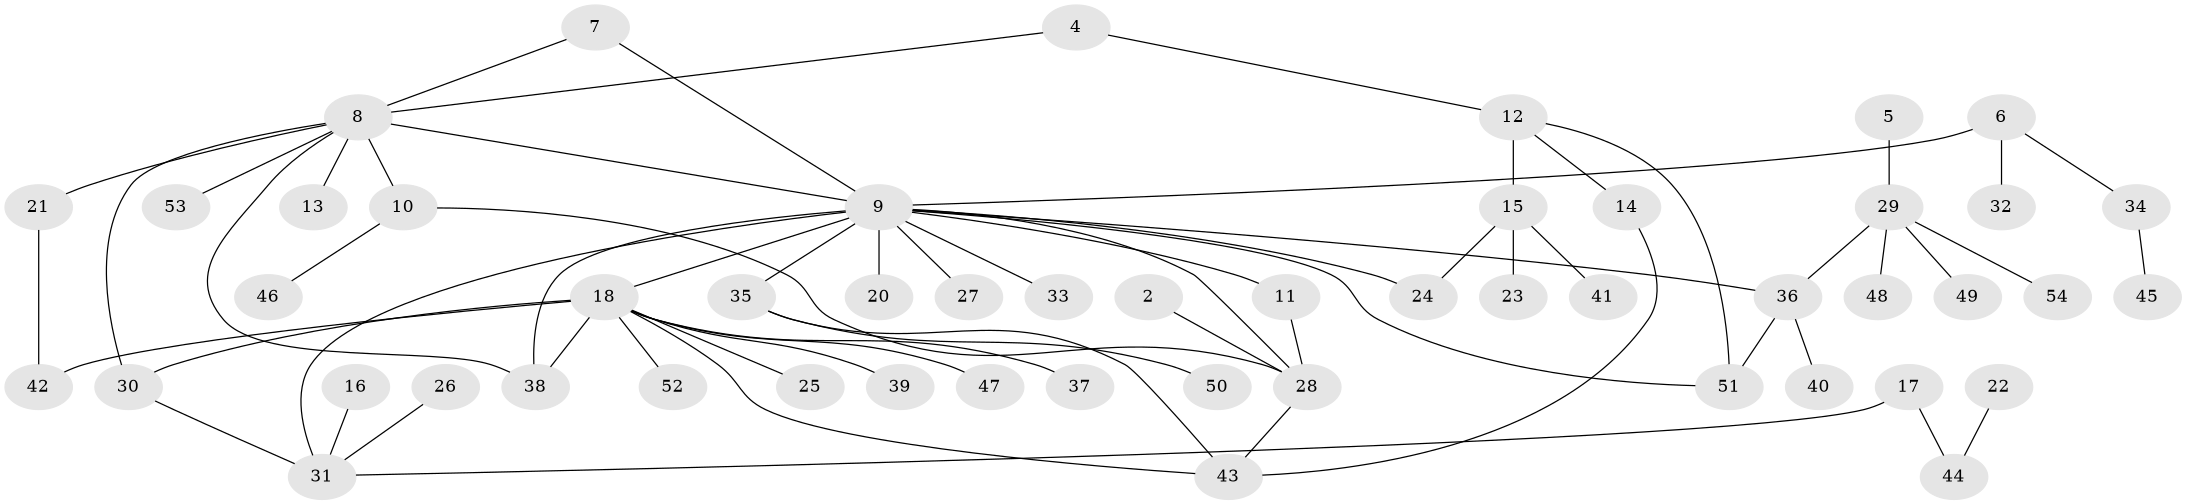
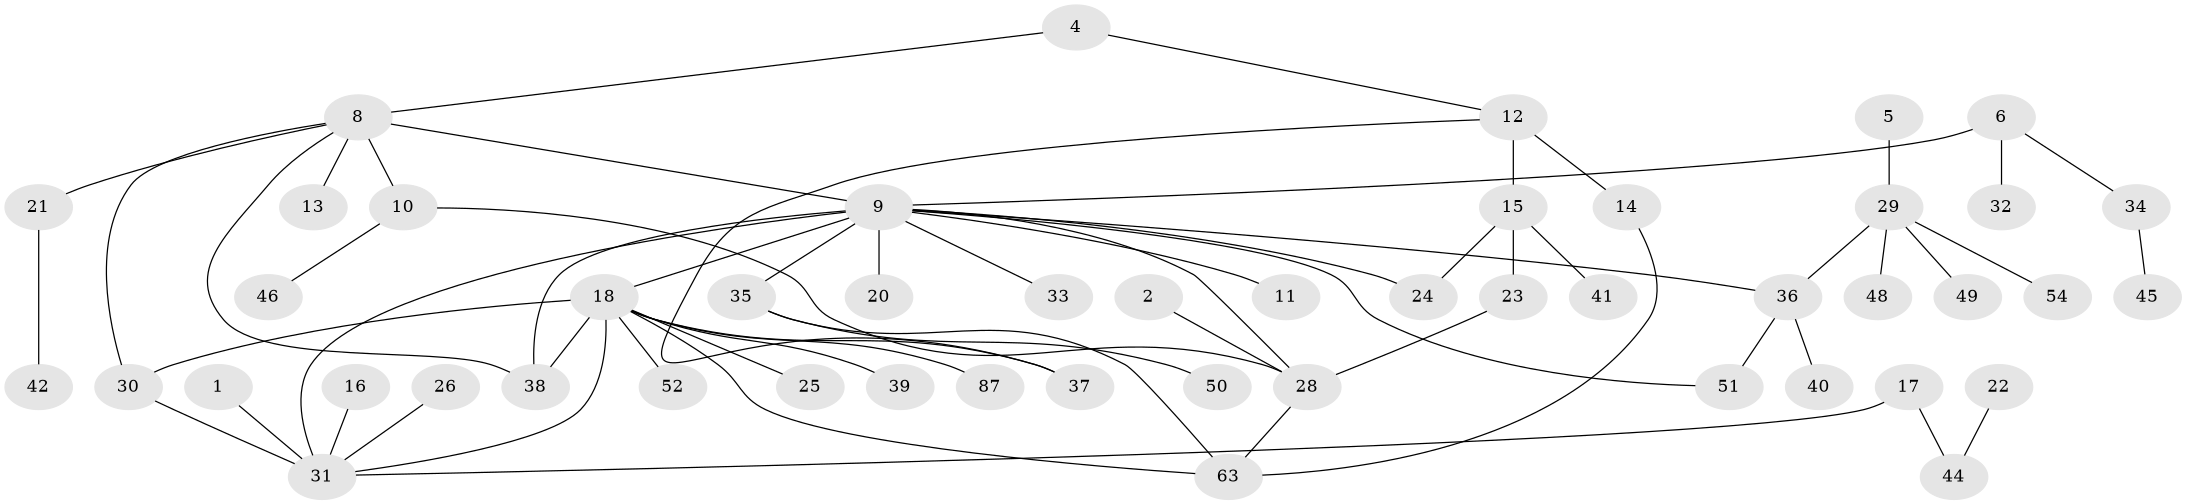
(596, 27) -> none
(1687, 204) -> (830, 186)
(176, 207) -> none
(969, 297) -> none
(227, 339) -> (518, 439)
(1297, 342) -> (1412, 344)
none -> (219, 387)
(990, 387) -> (990, 387)
(1229, 477) -> (1229, 477)
